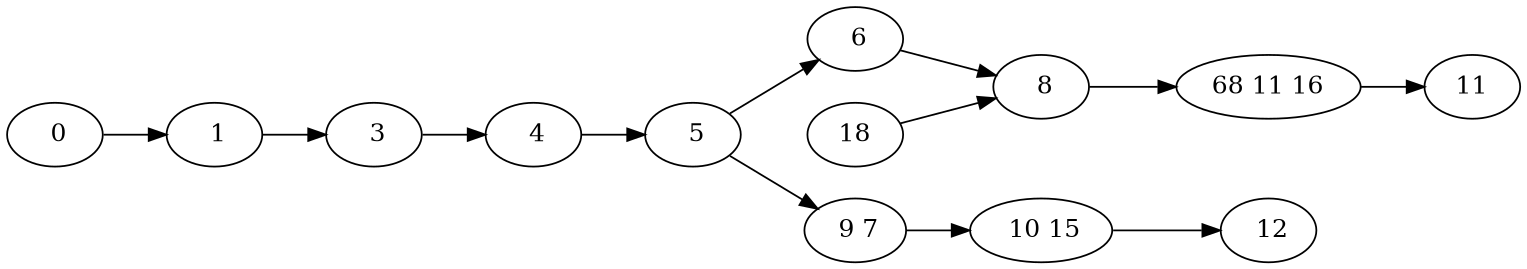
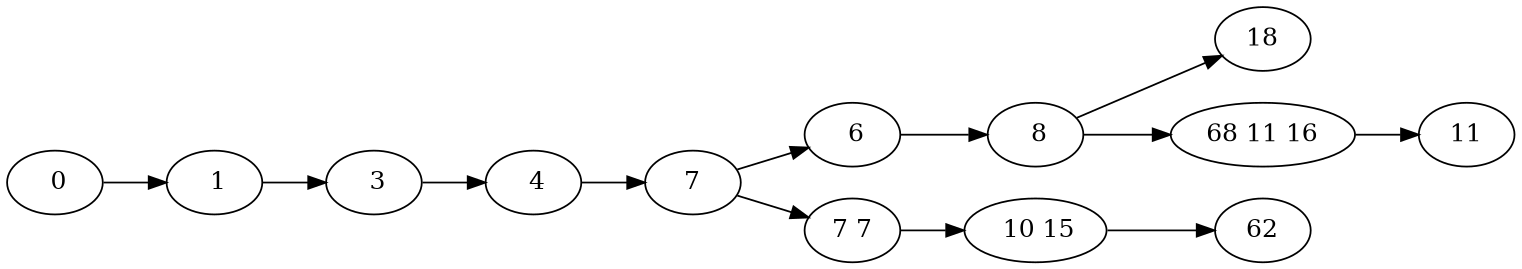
(939, 113) -> (1141, 90)
(693, 135) -> (693, 183)
(855, 230) -> (852, 230)
(1269, 230) -> (1263, 230)
